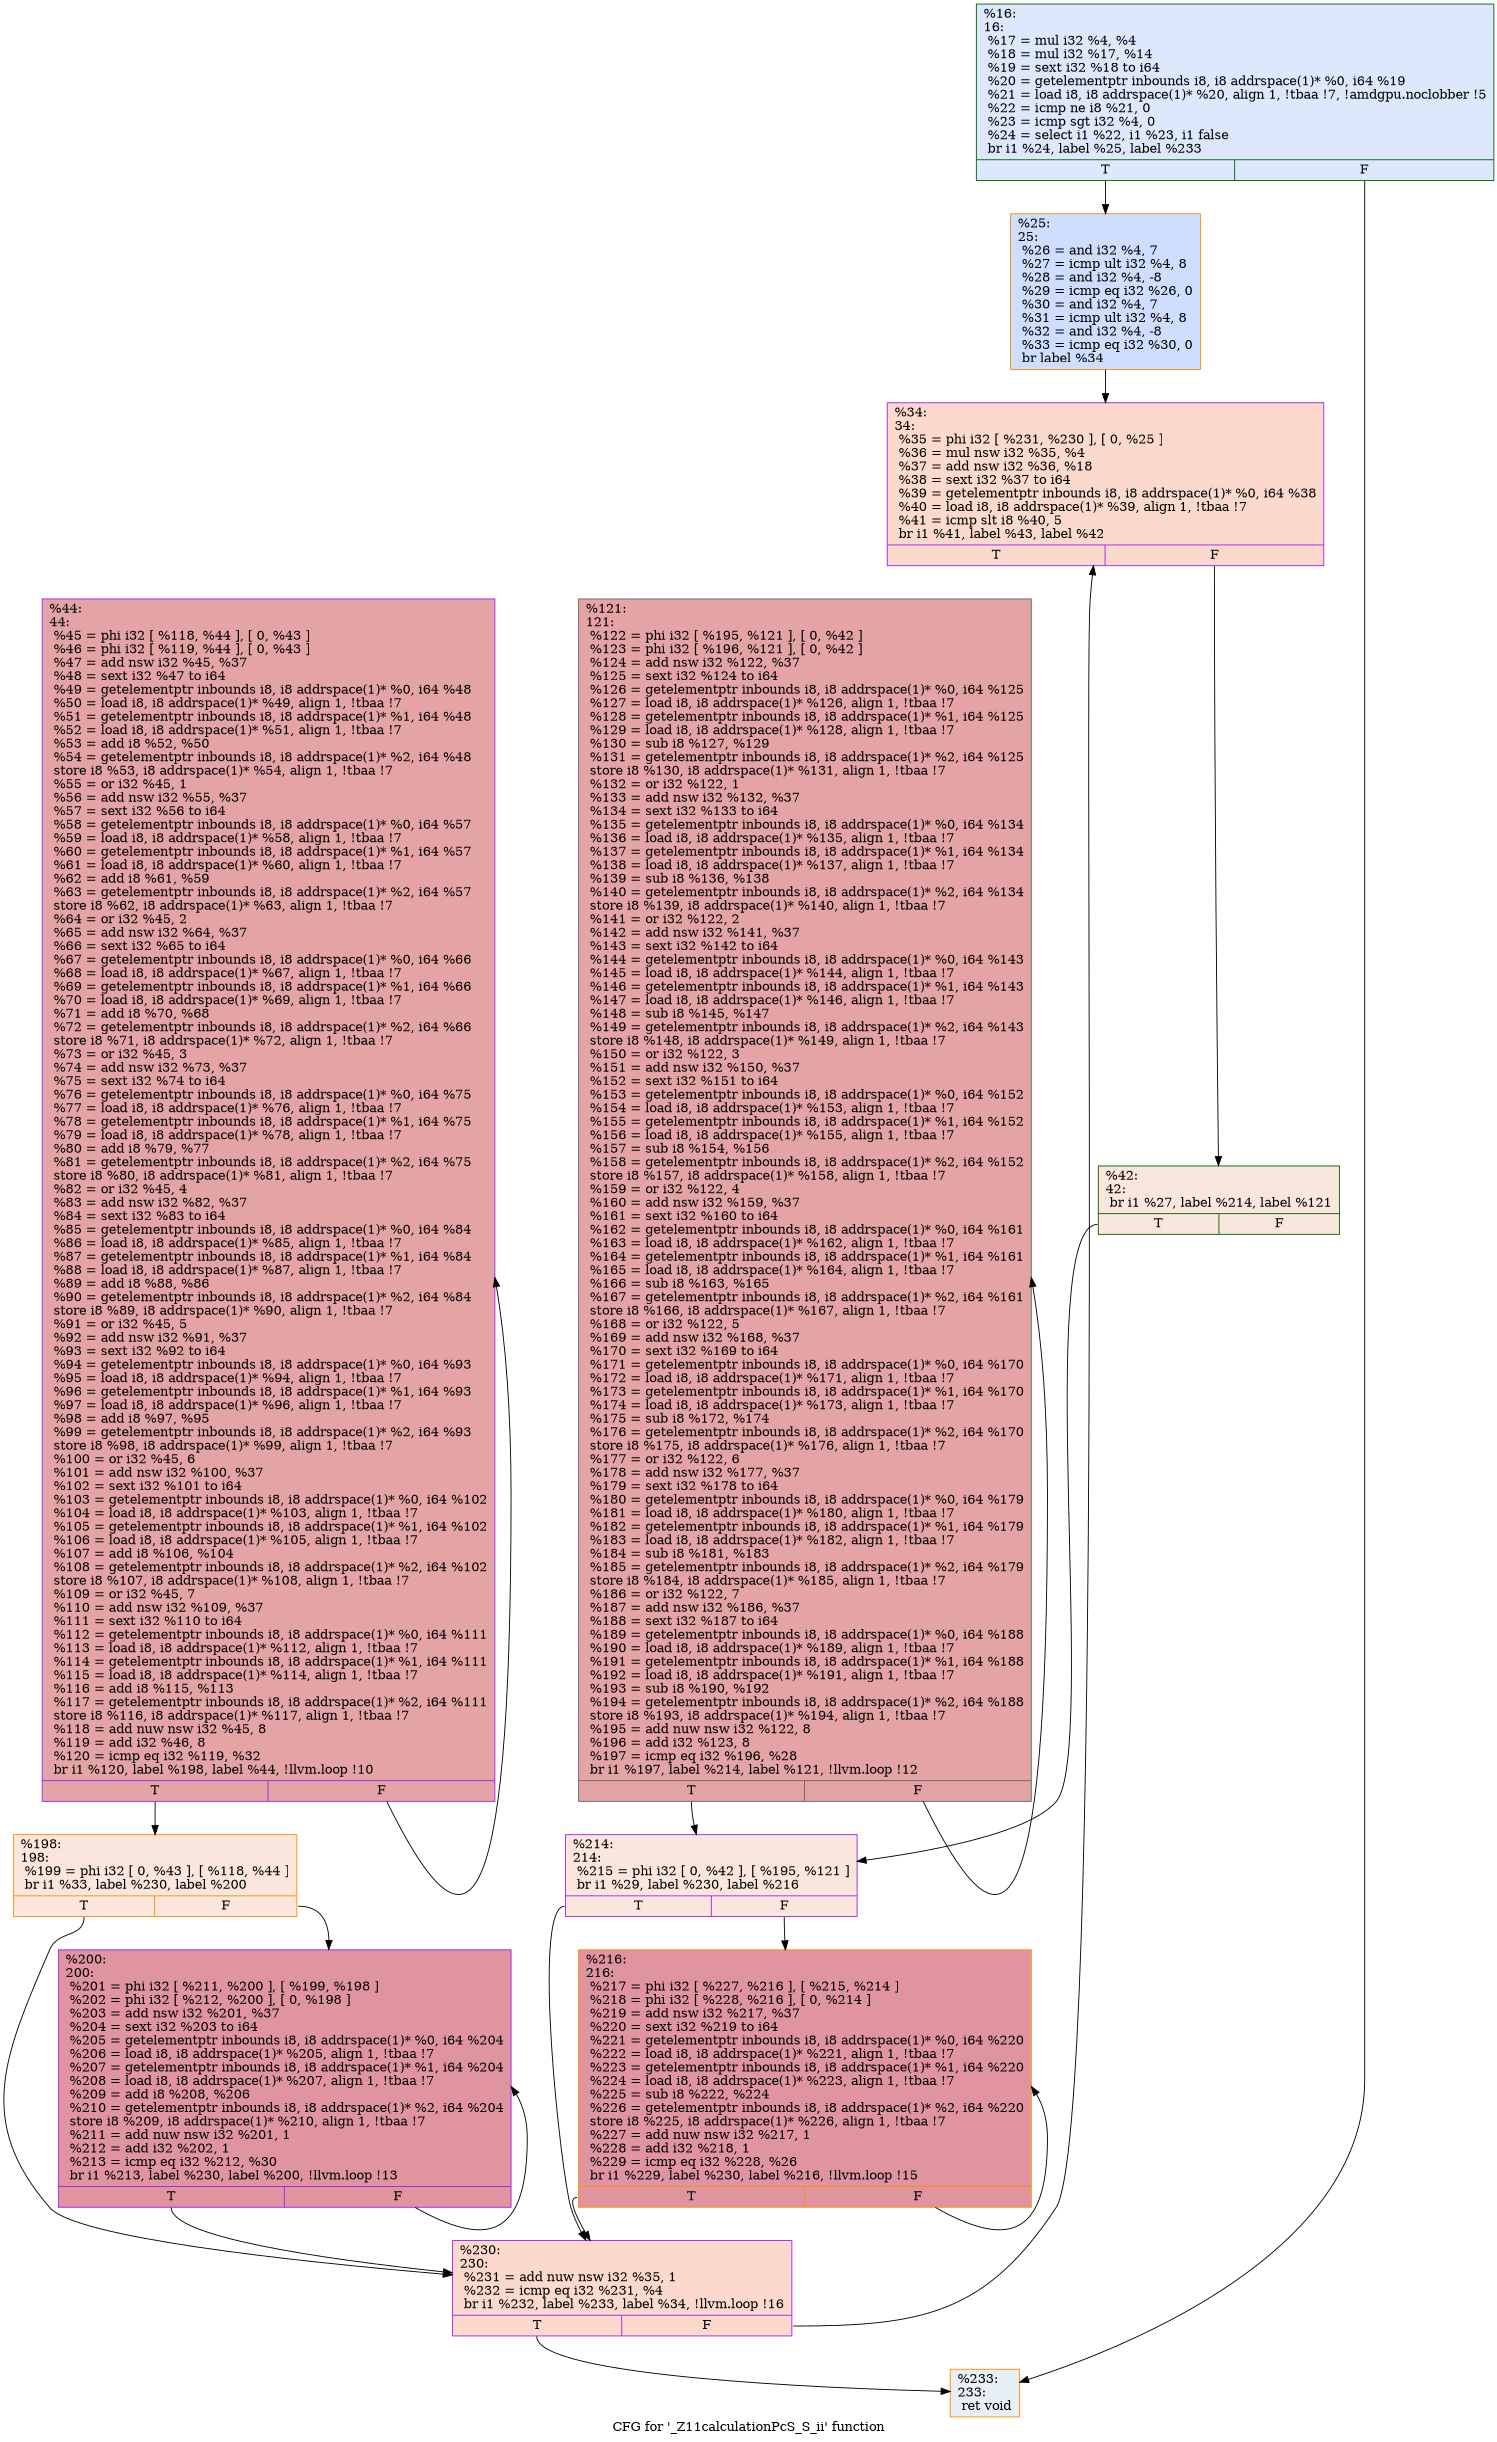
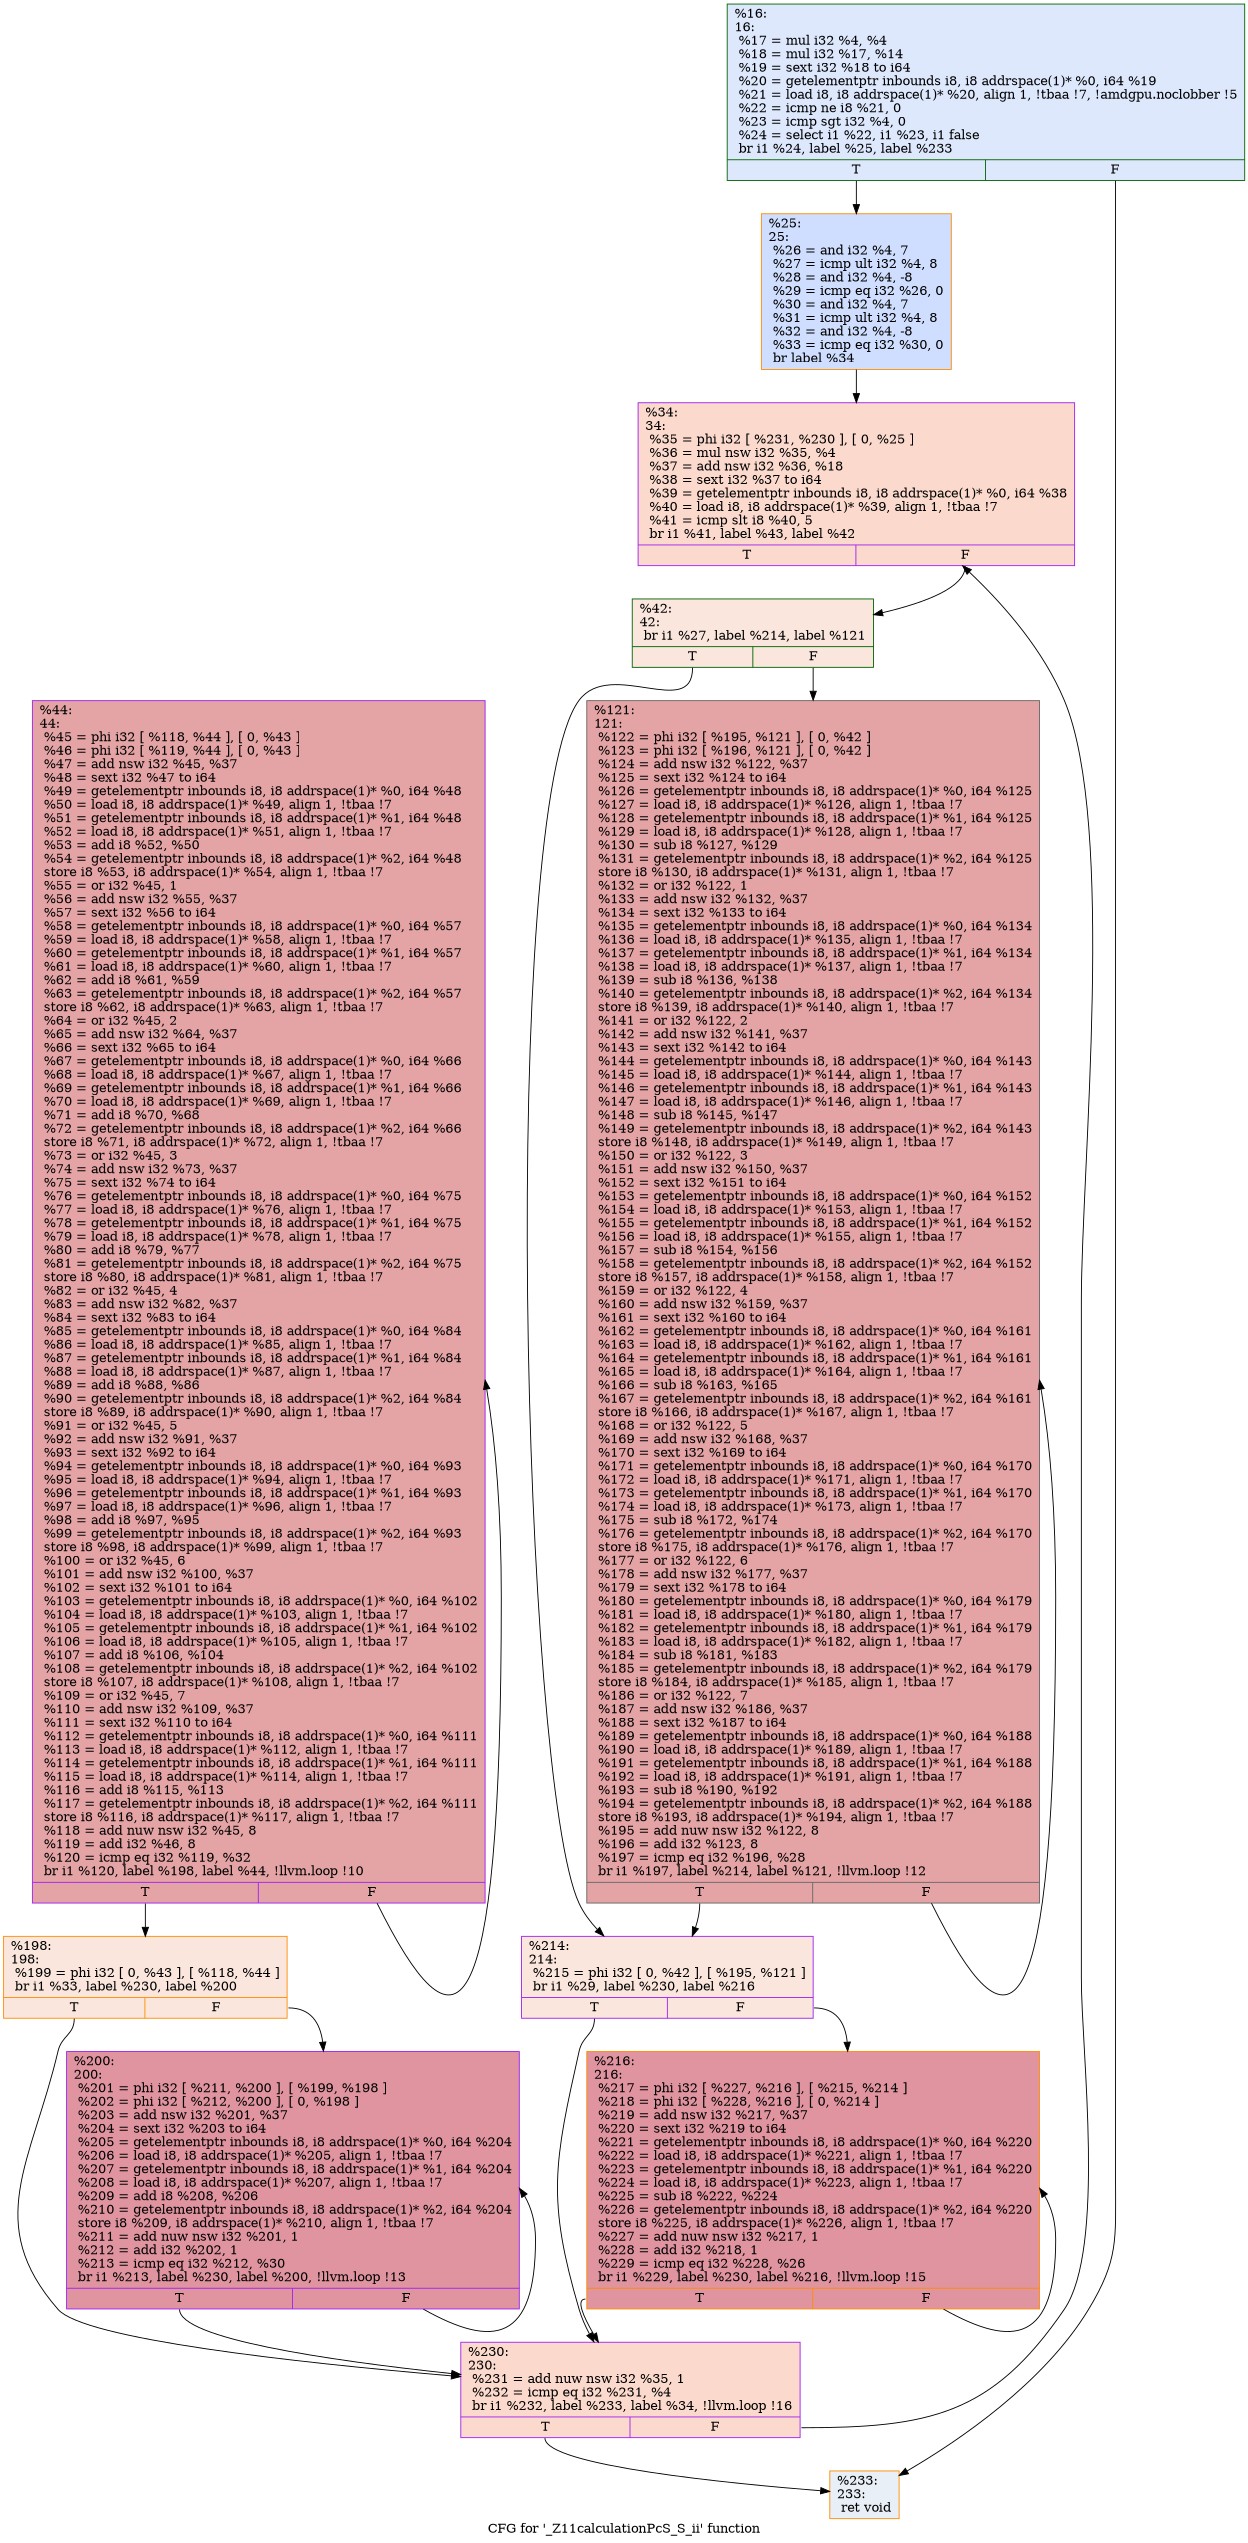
none -> (813, 679)
